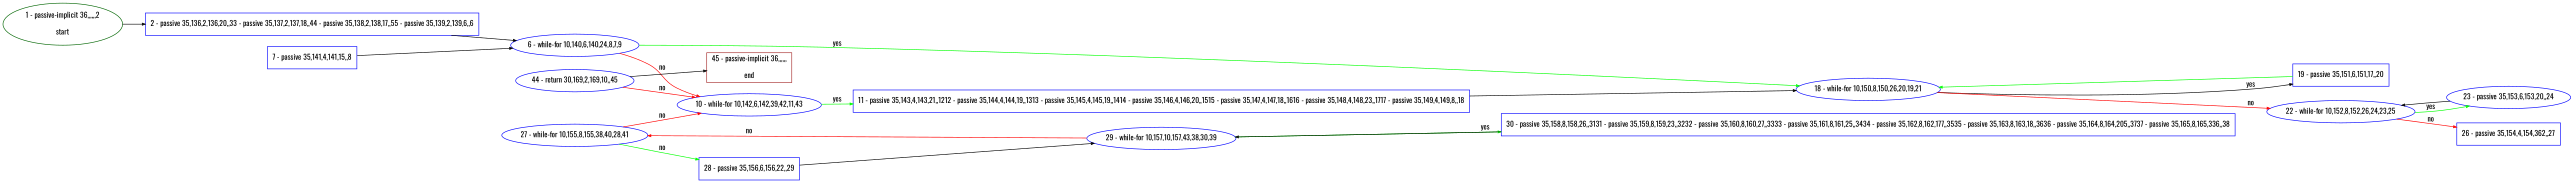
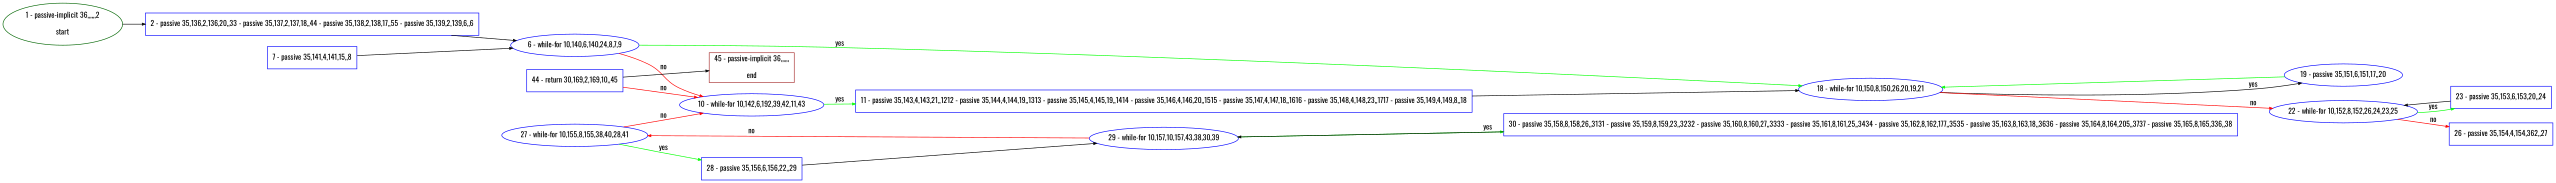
(2341, 75) -> (2343, 75)
(575, 81) -> (575, 81)
(2509, 97) -> (2501, 97)
(749, 105) -> (752, 105)
(662, 148) -> (664, 148)
